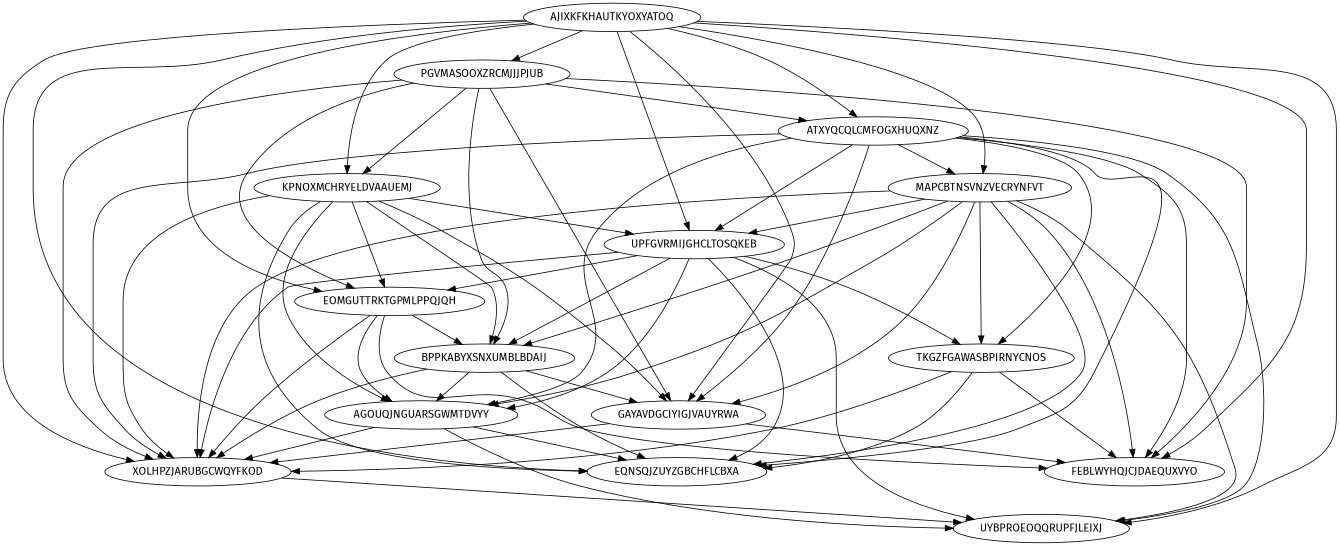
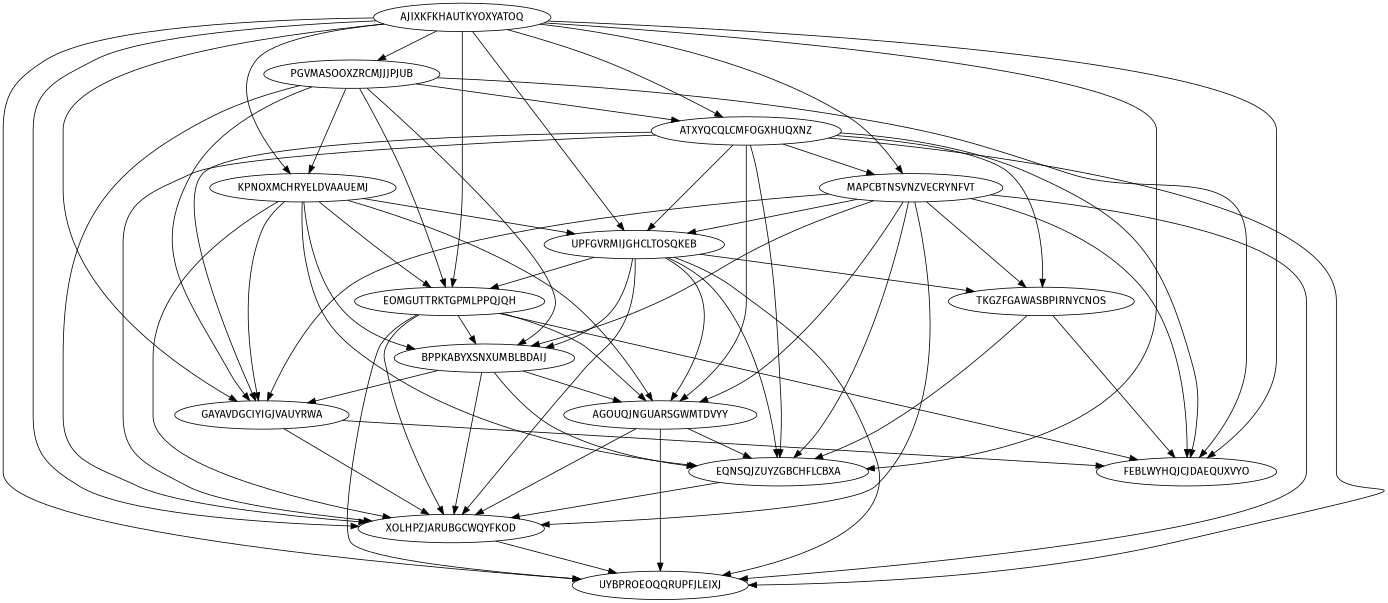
(647, 449) -> (619, 499)
none -> (348, 531)
